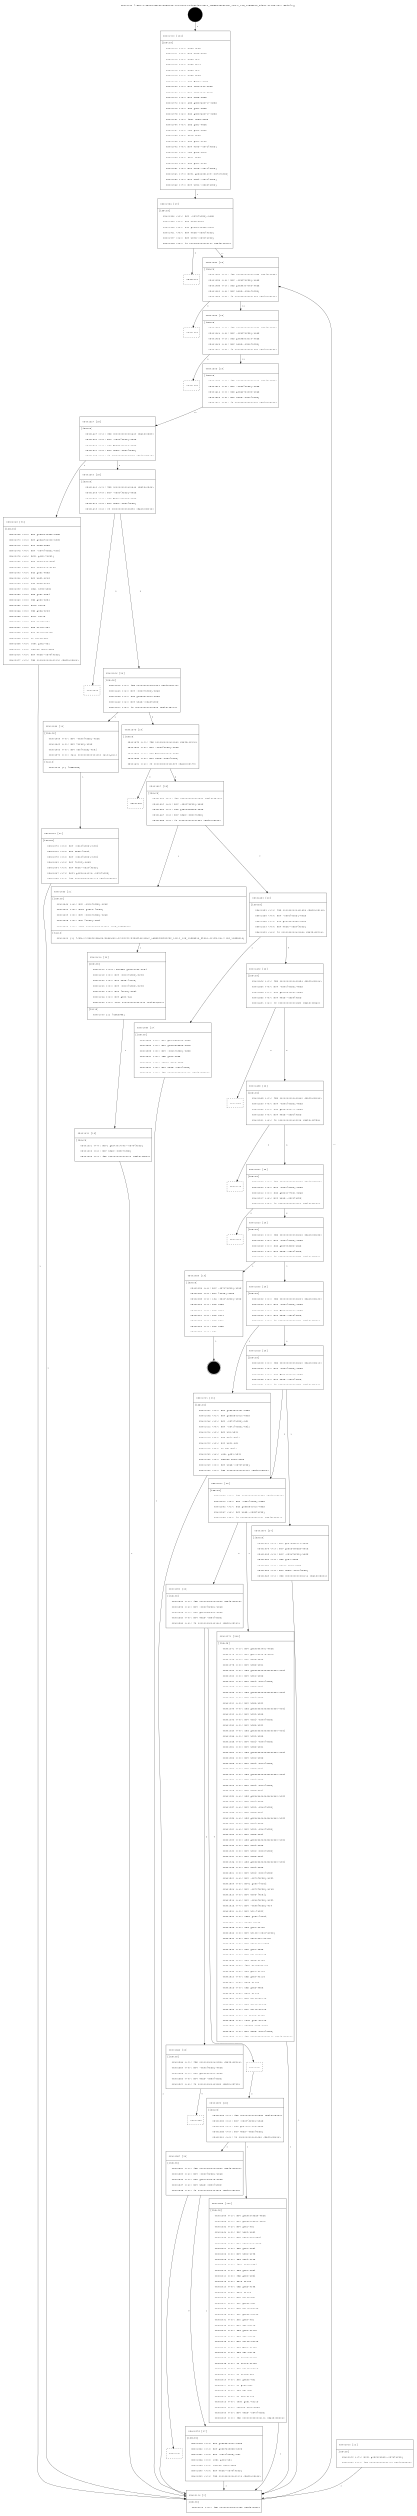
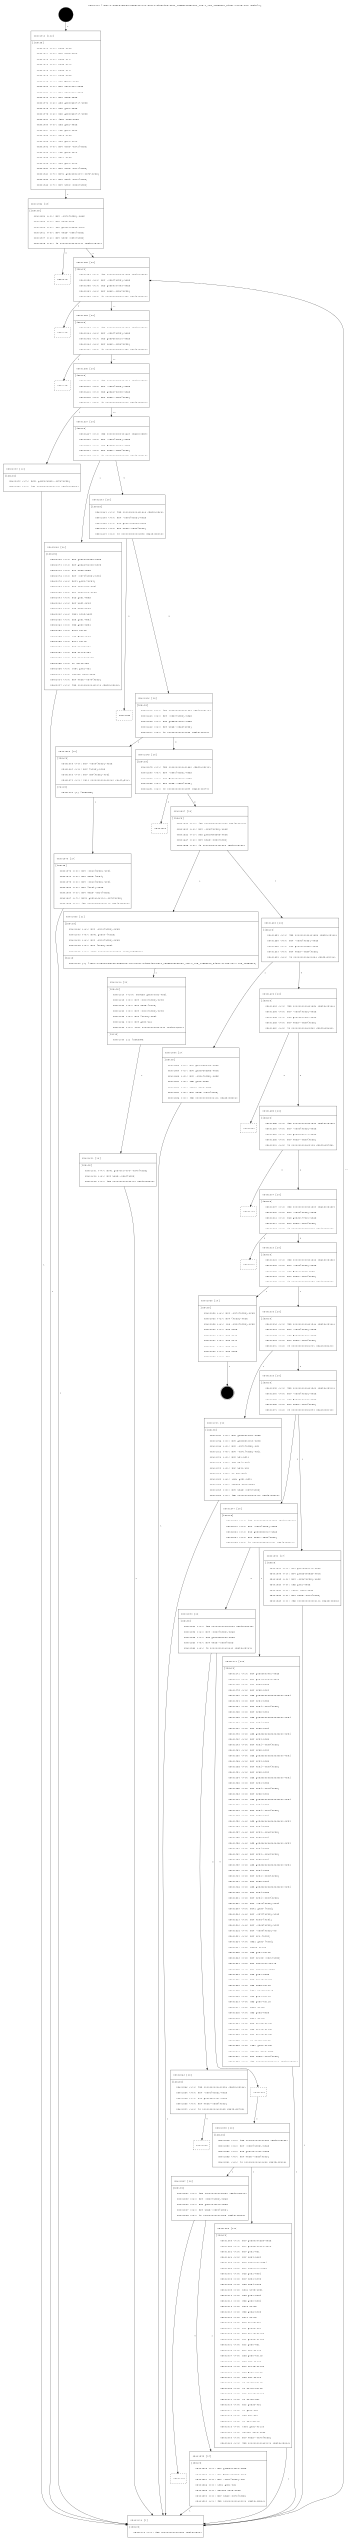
none -> (61, 433)
